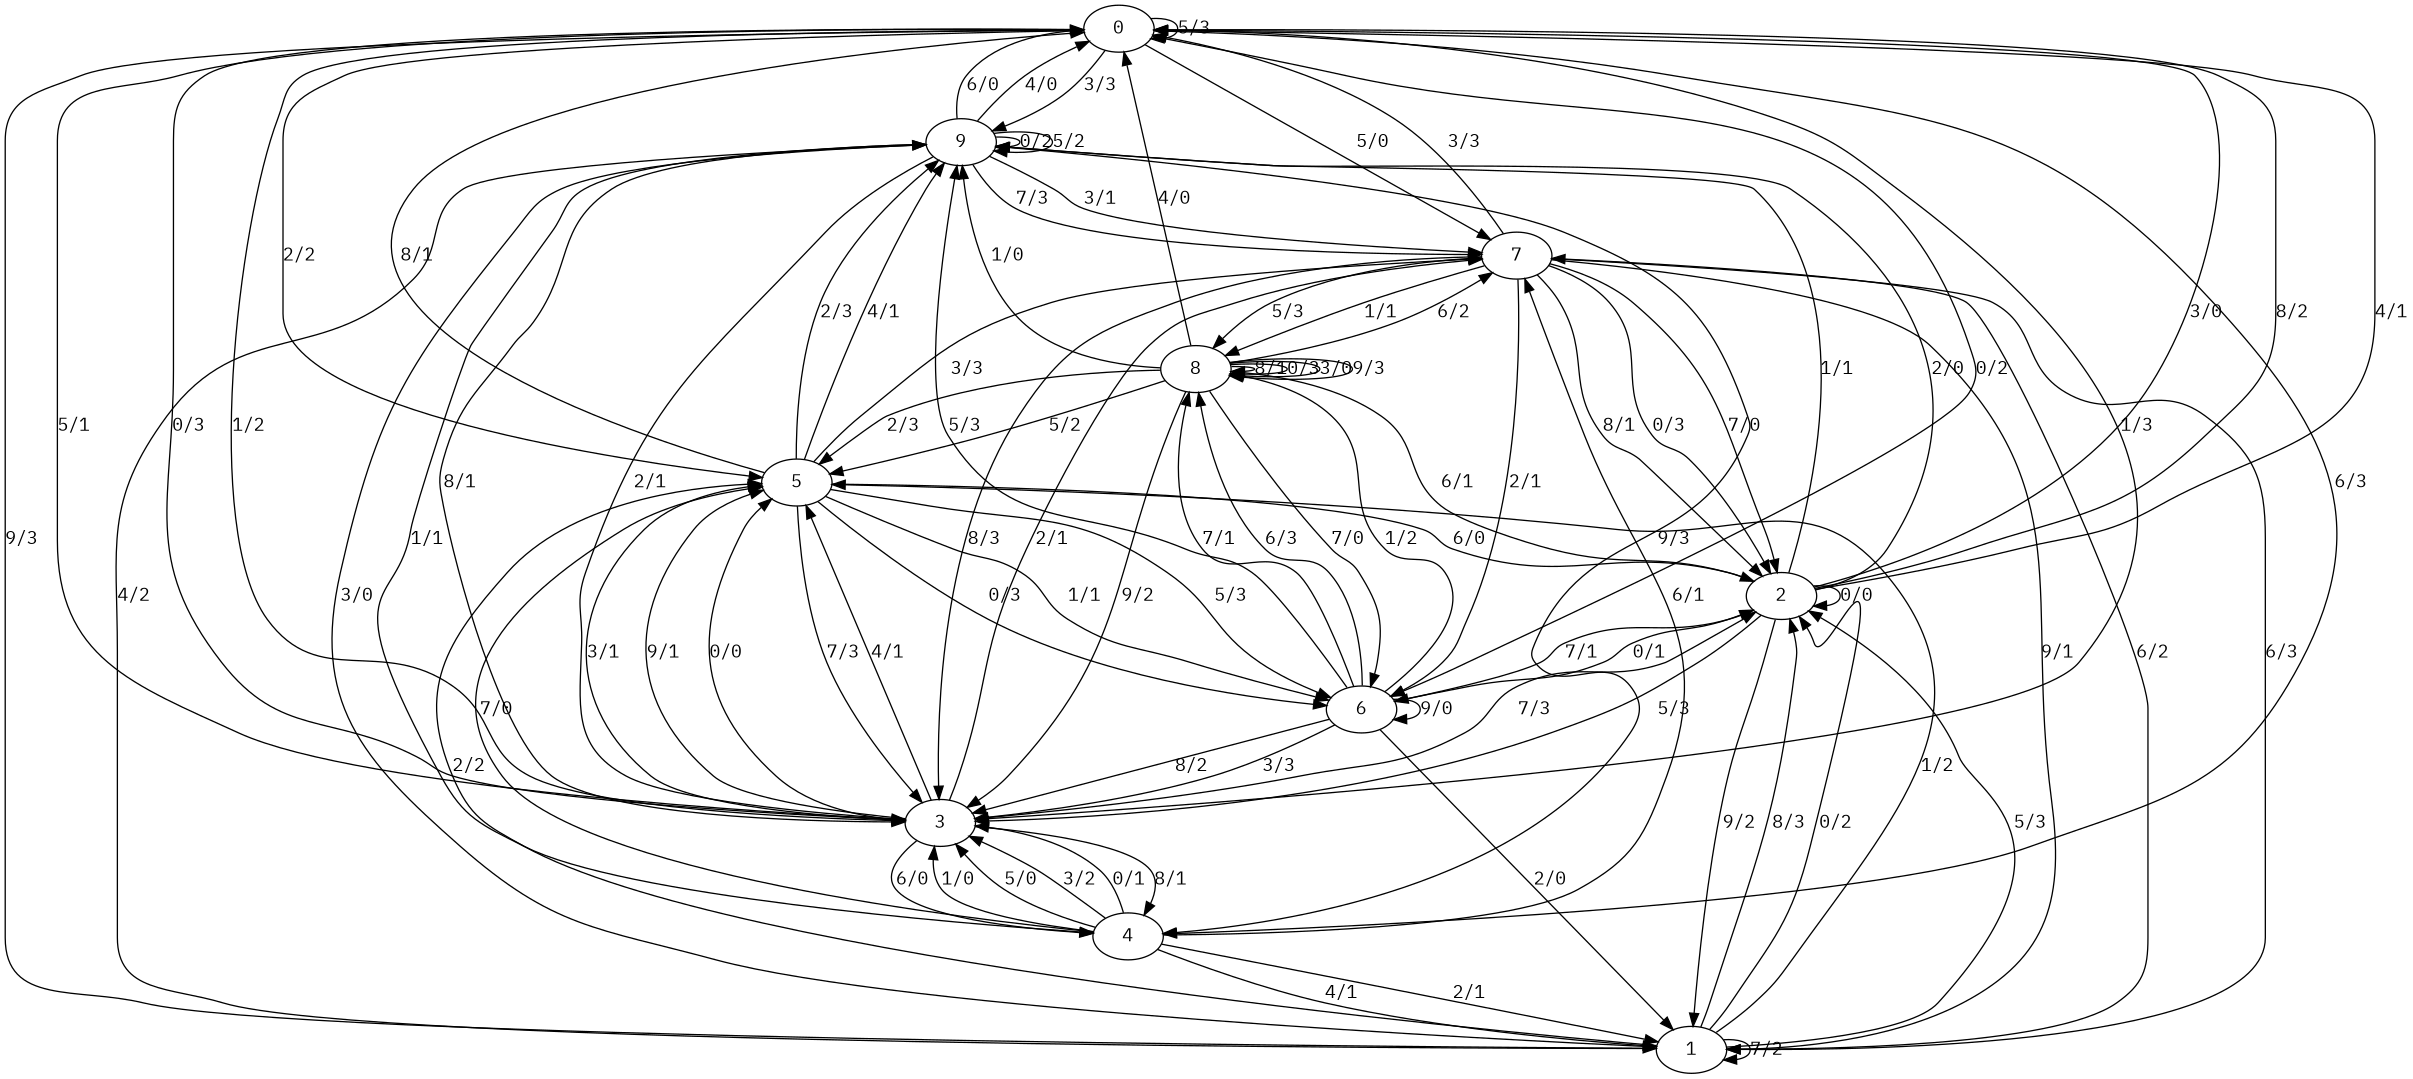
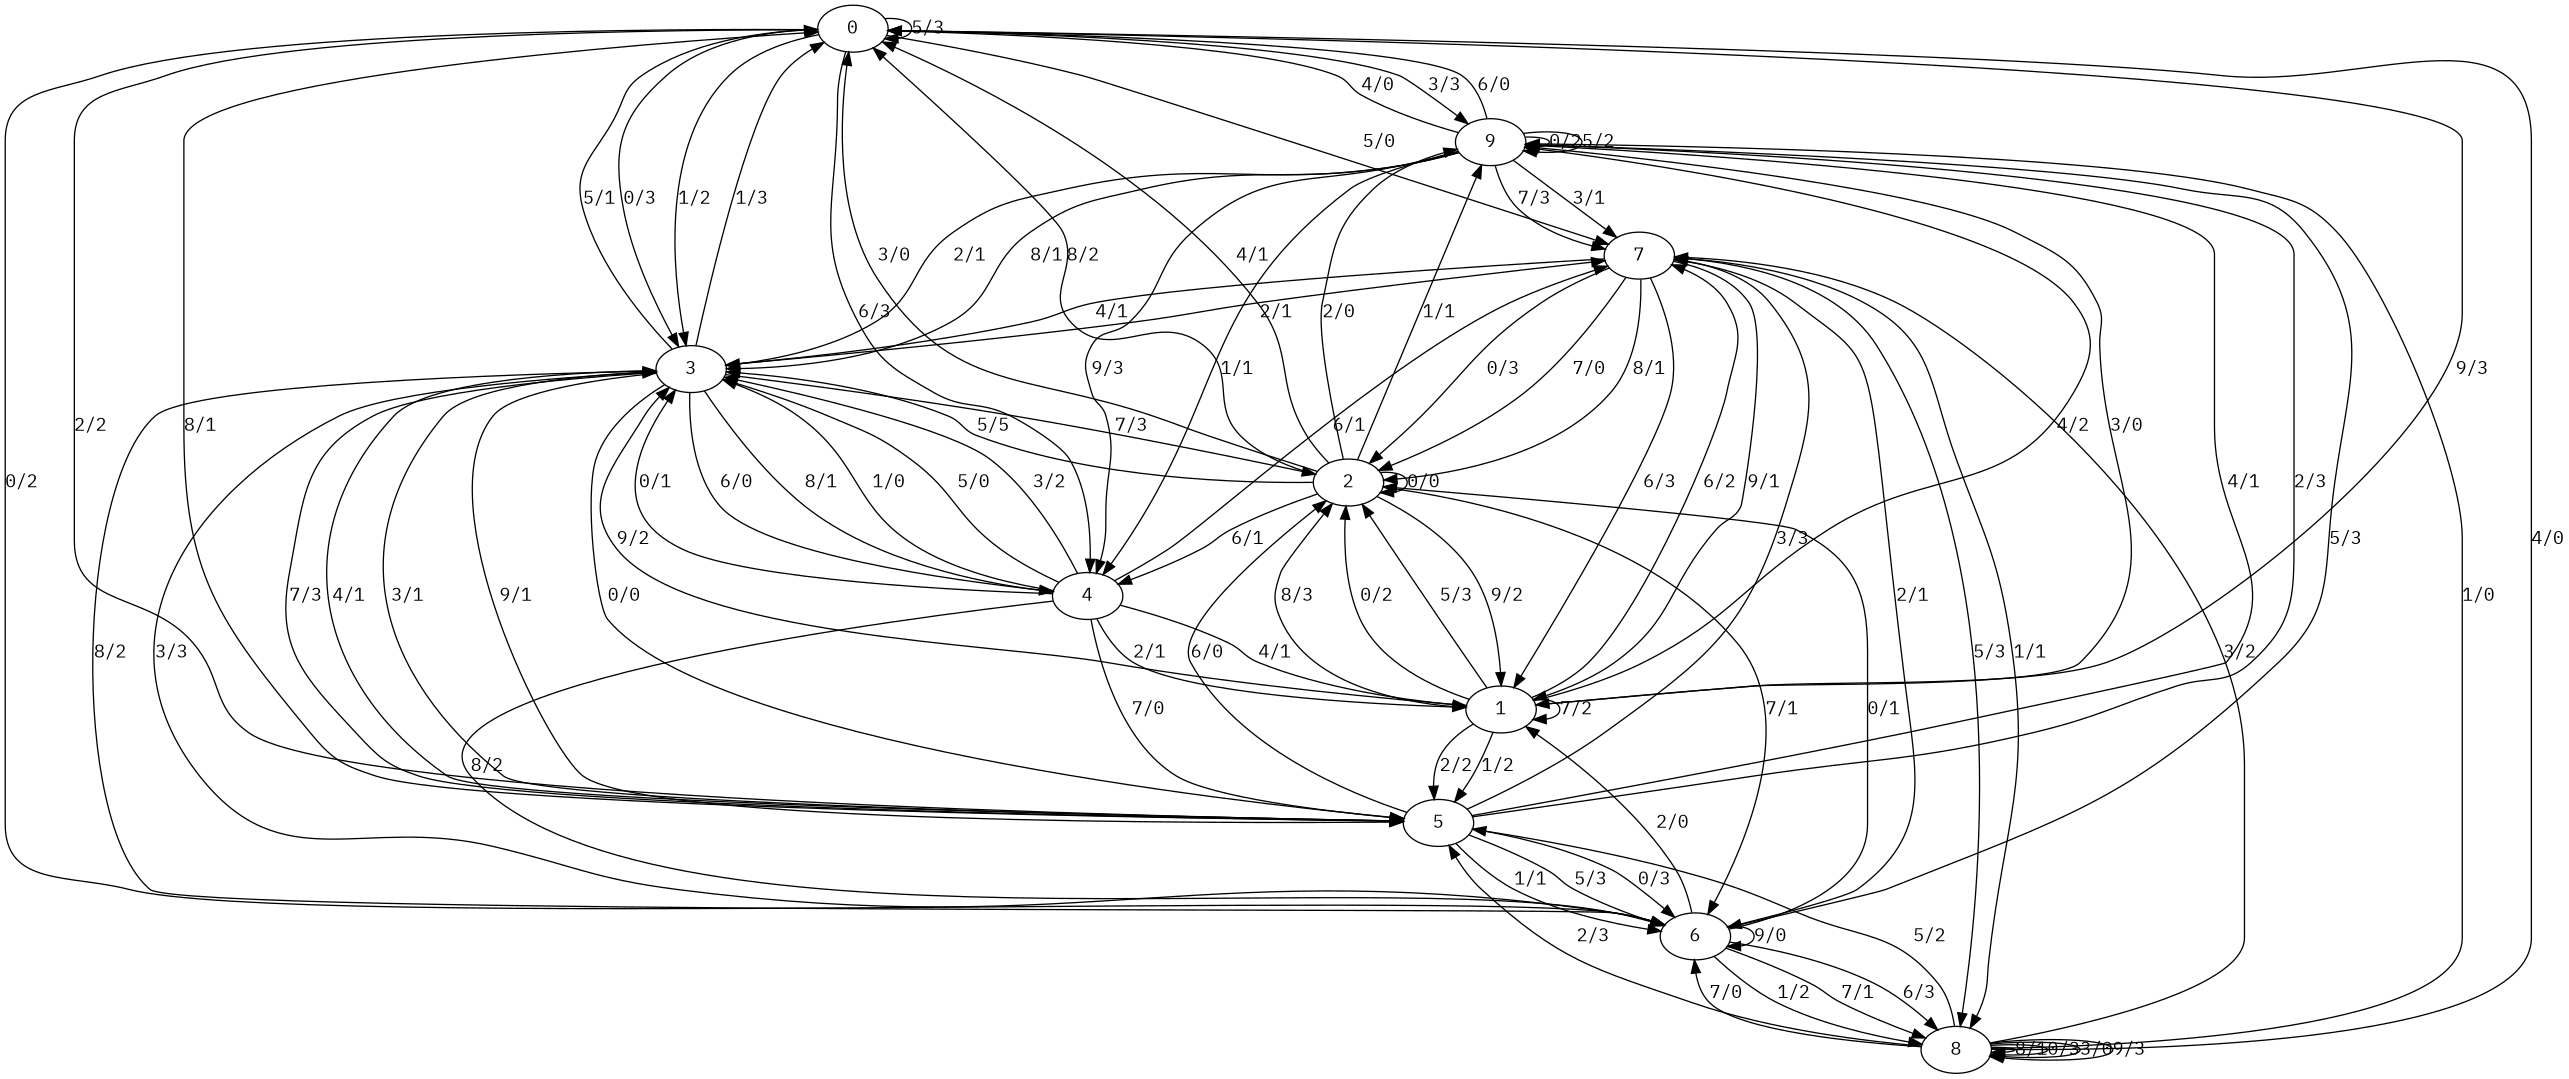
(1358, 98) -> none
(1453, 312) -> (2240, 653)
(1485, 528) -> (1223, 534)
(984, 539) -> (1112, 312)
(1111, 612) -> (947, 644)
(1674, 709) -> (993, 426)
none -> (729, 877)
